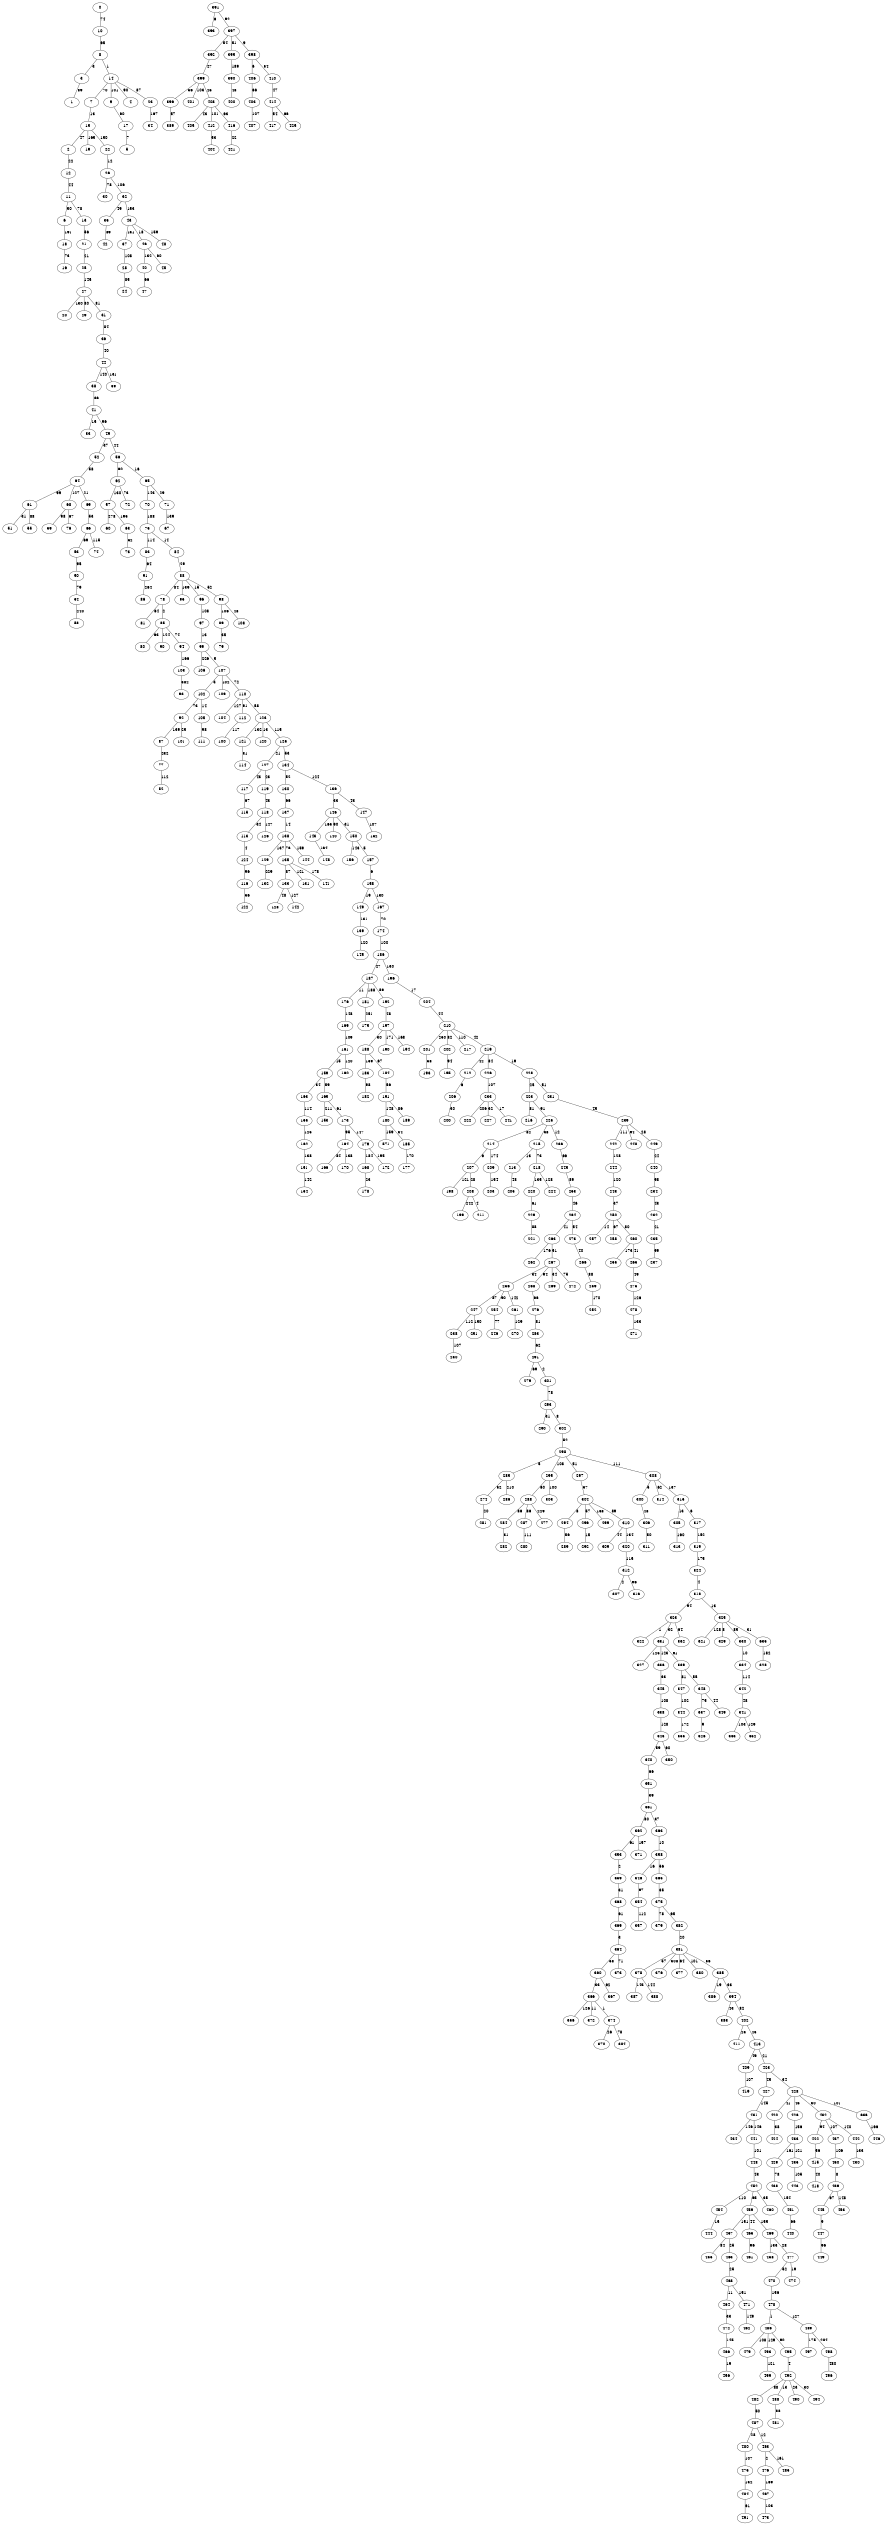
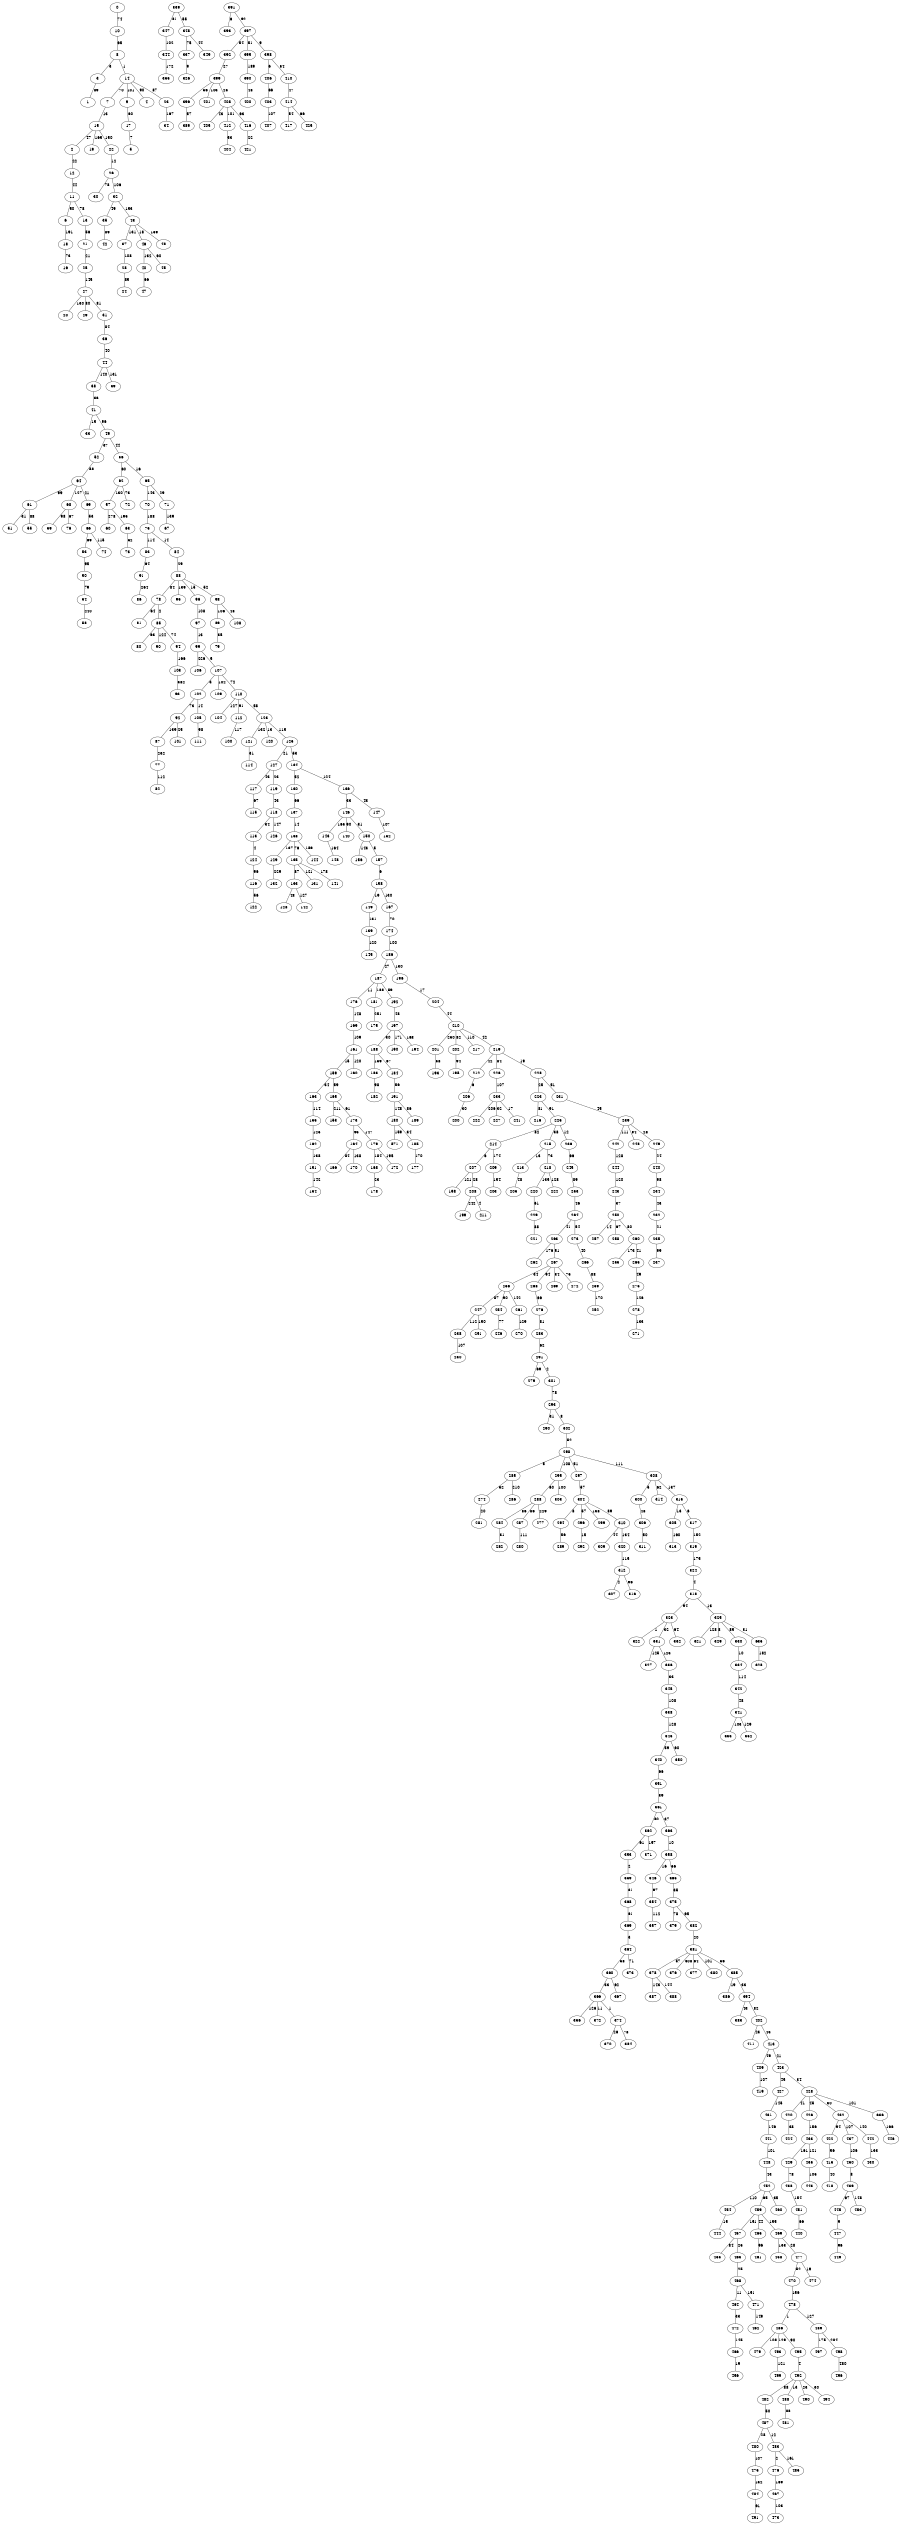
(671, 1653) -> none
(734, 2139) -> none
